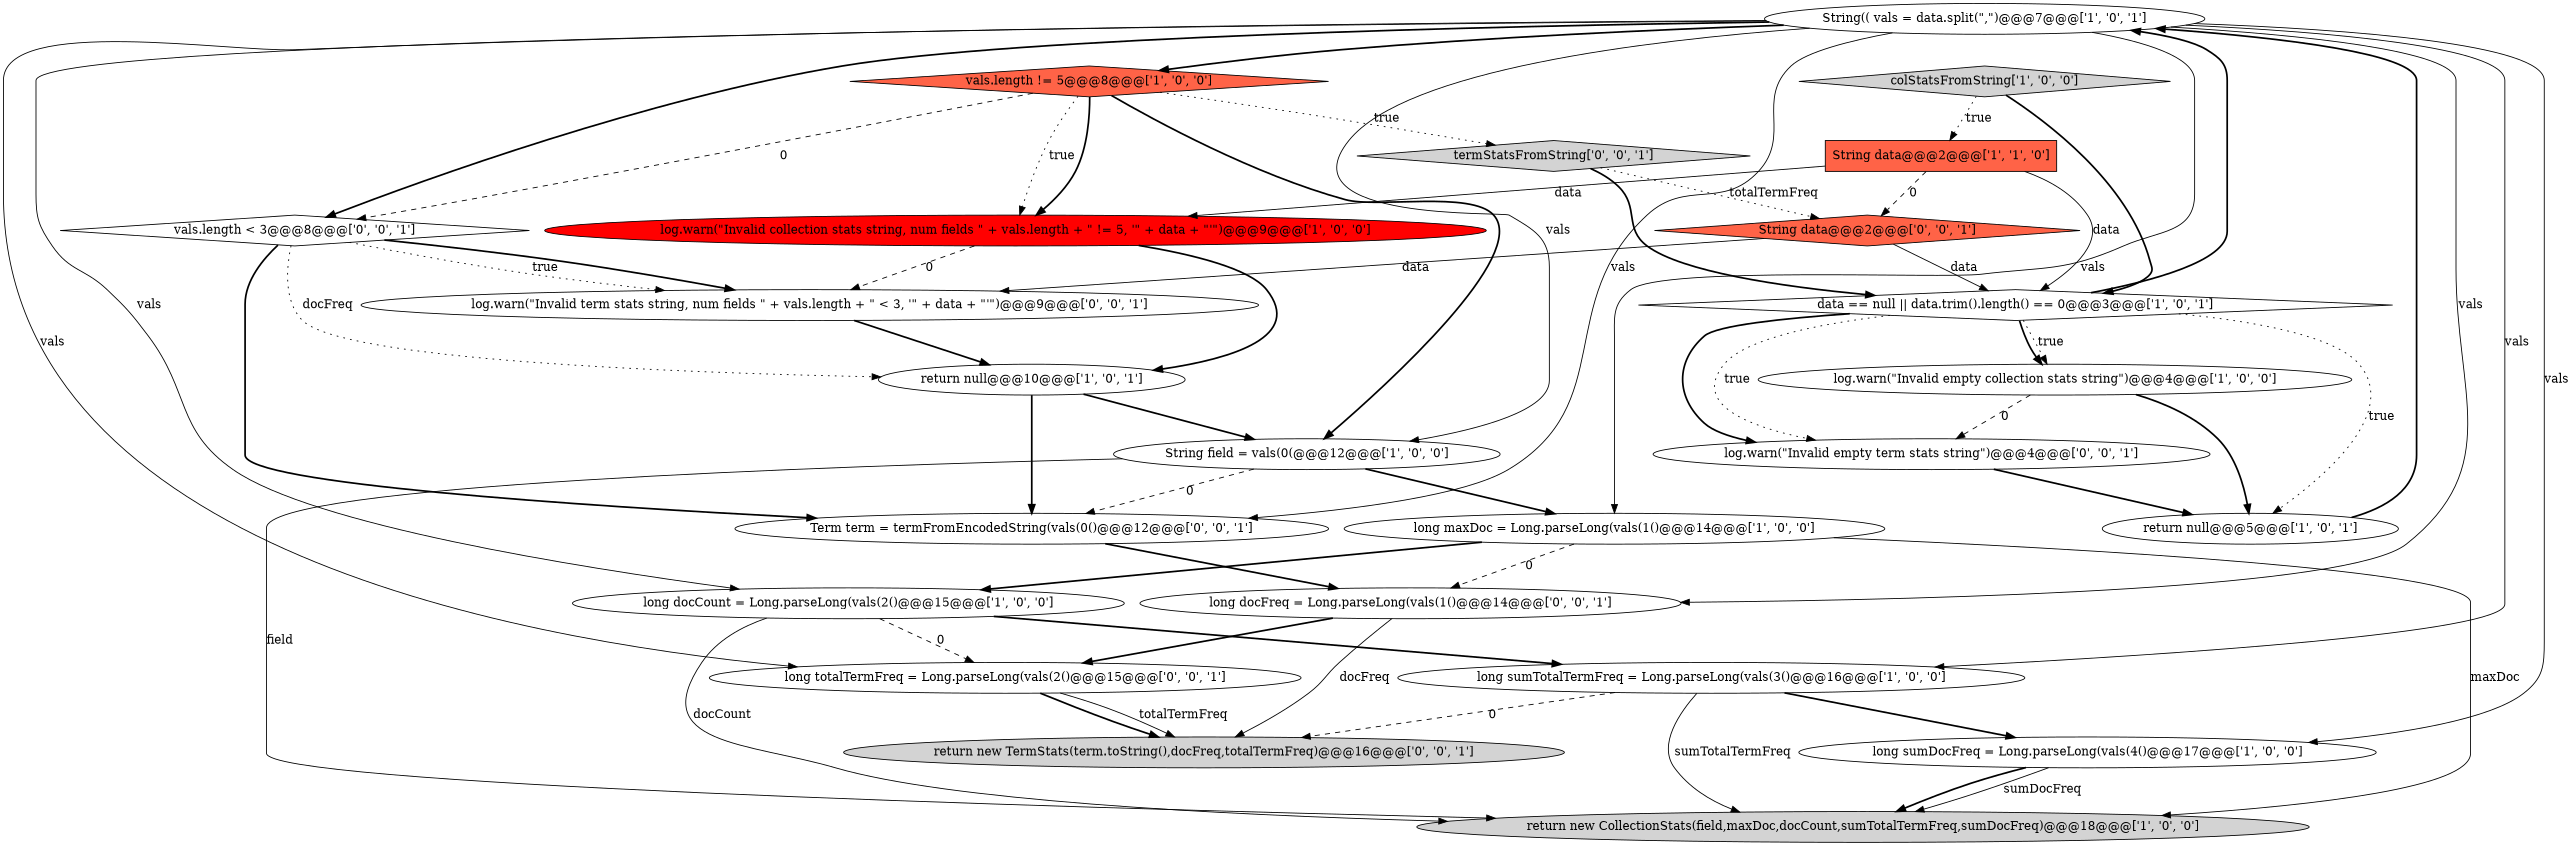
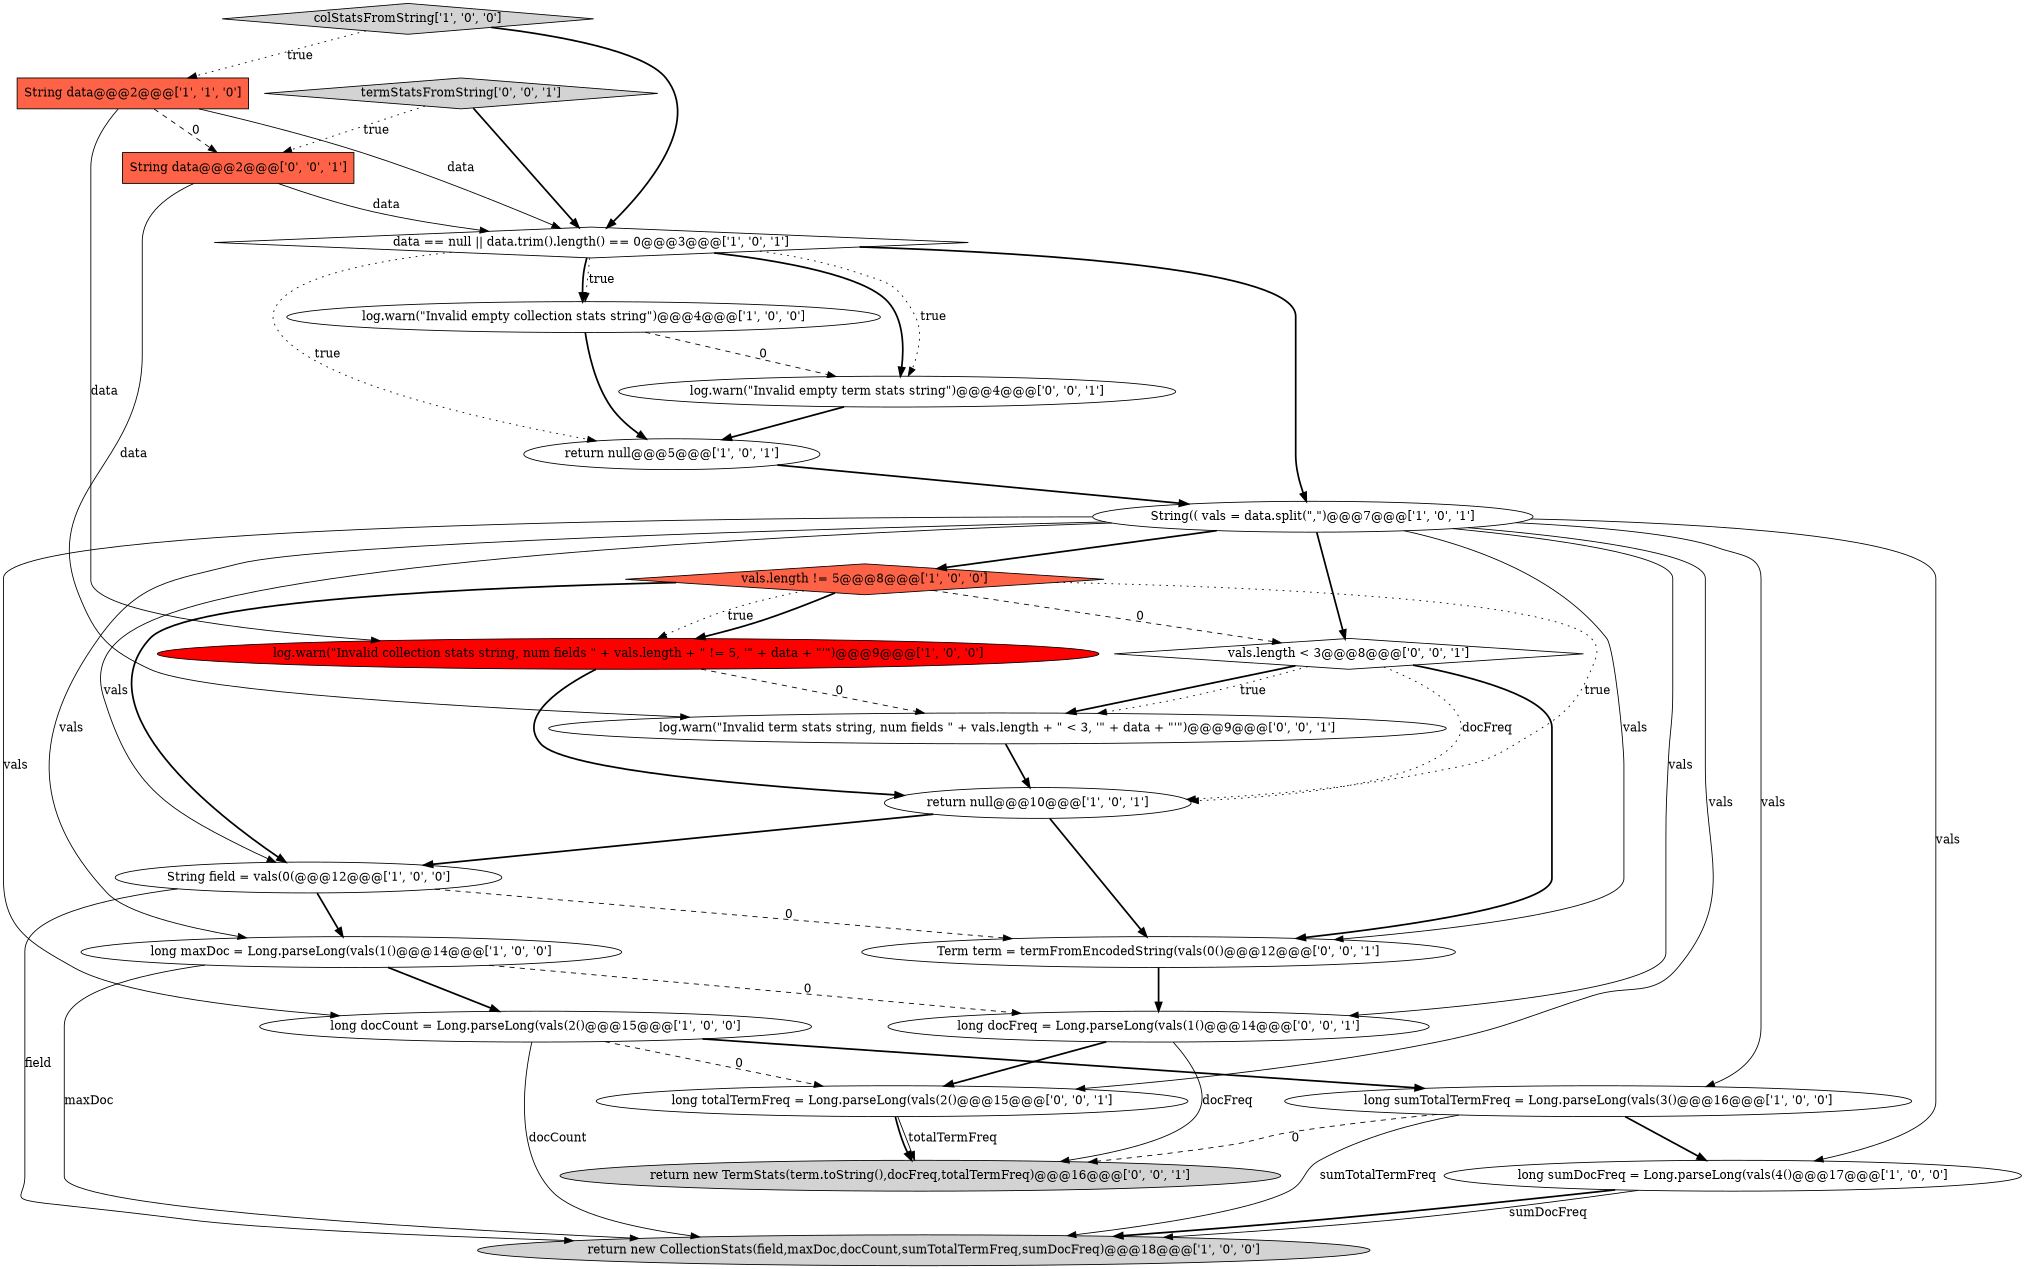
(1324, 117) -> (1559, 623)
(1774, 193) -> (377, 131)
(1867, 231) -> (238, 168)
